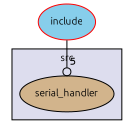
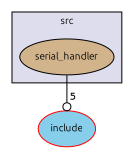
(67, 55) -> (67, 89)
